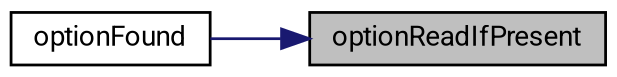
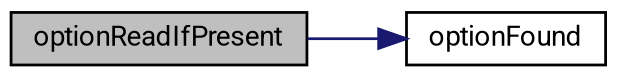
(246, 39) -> (343, 39)
